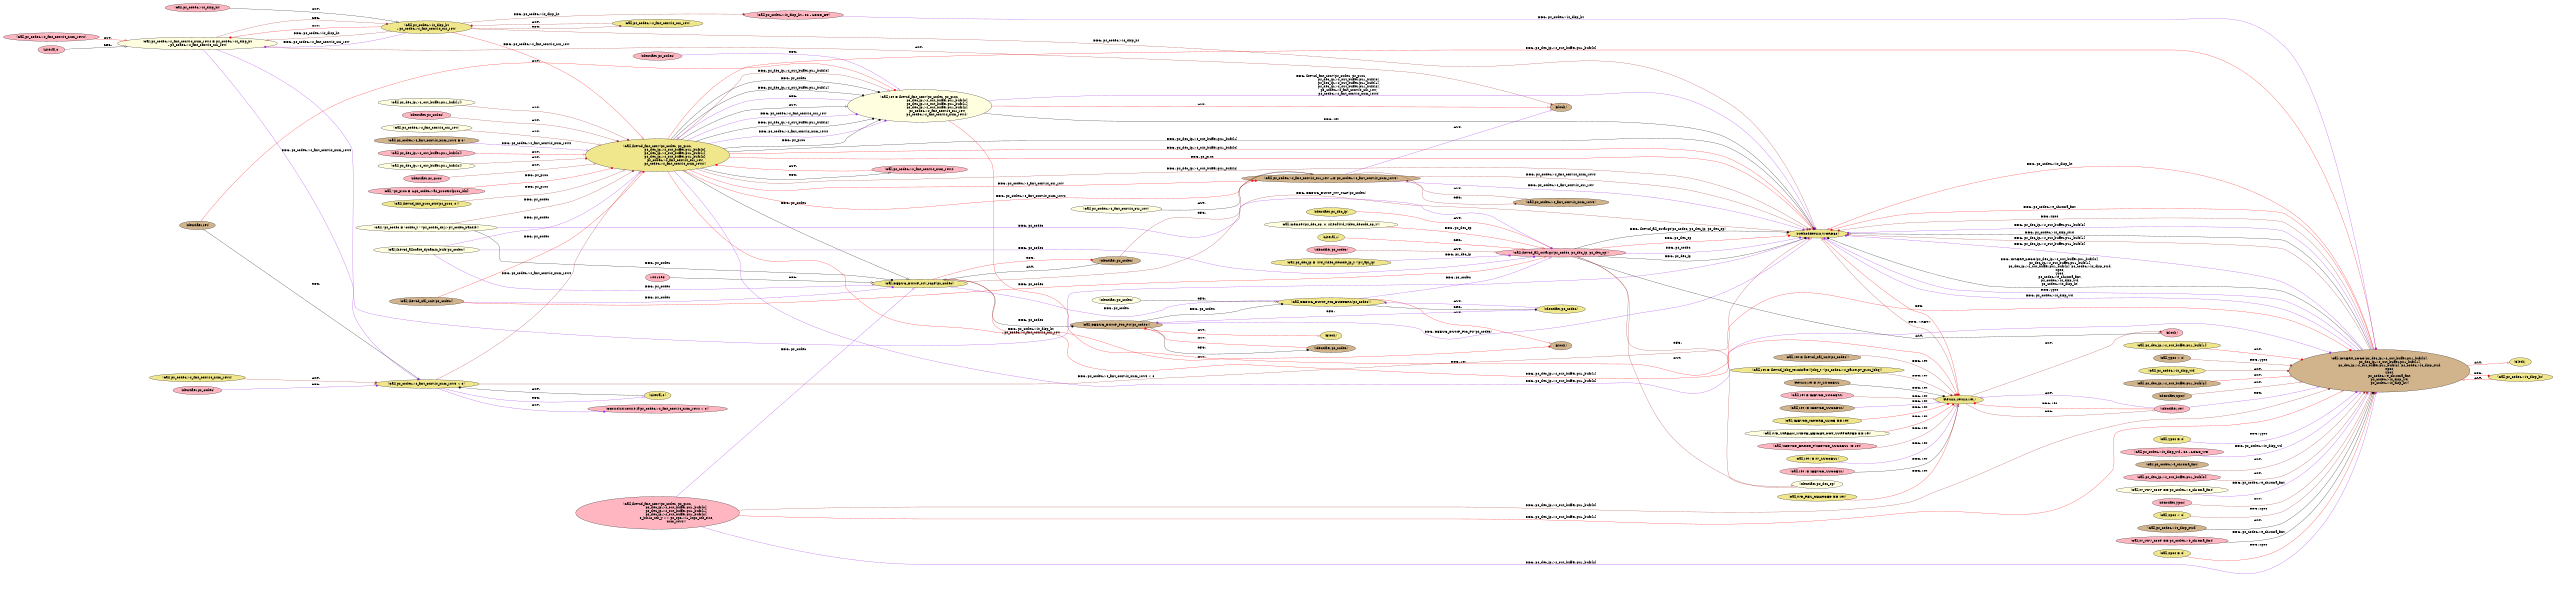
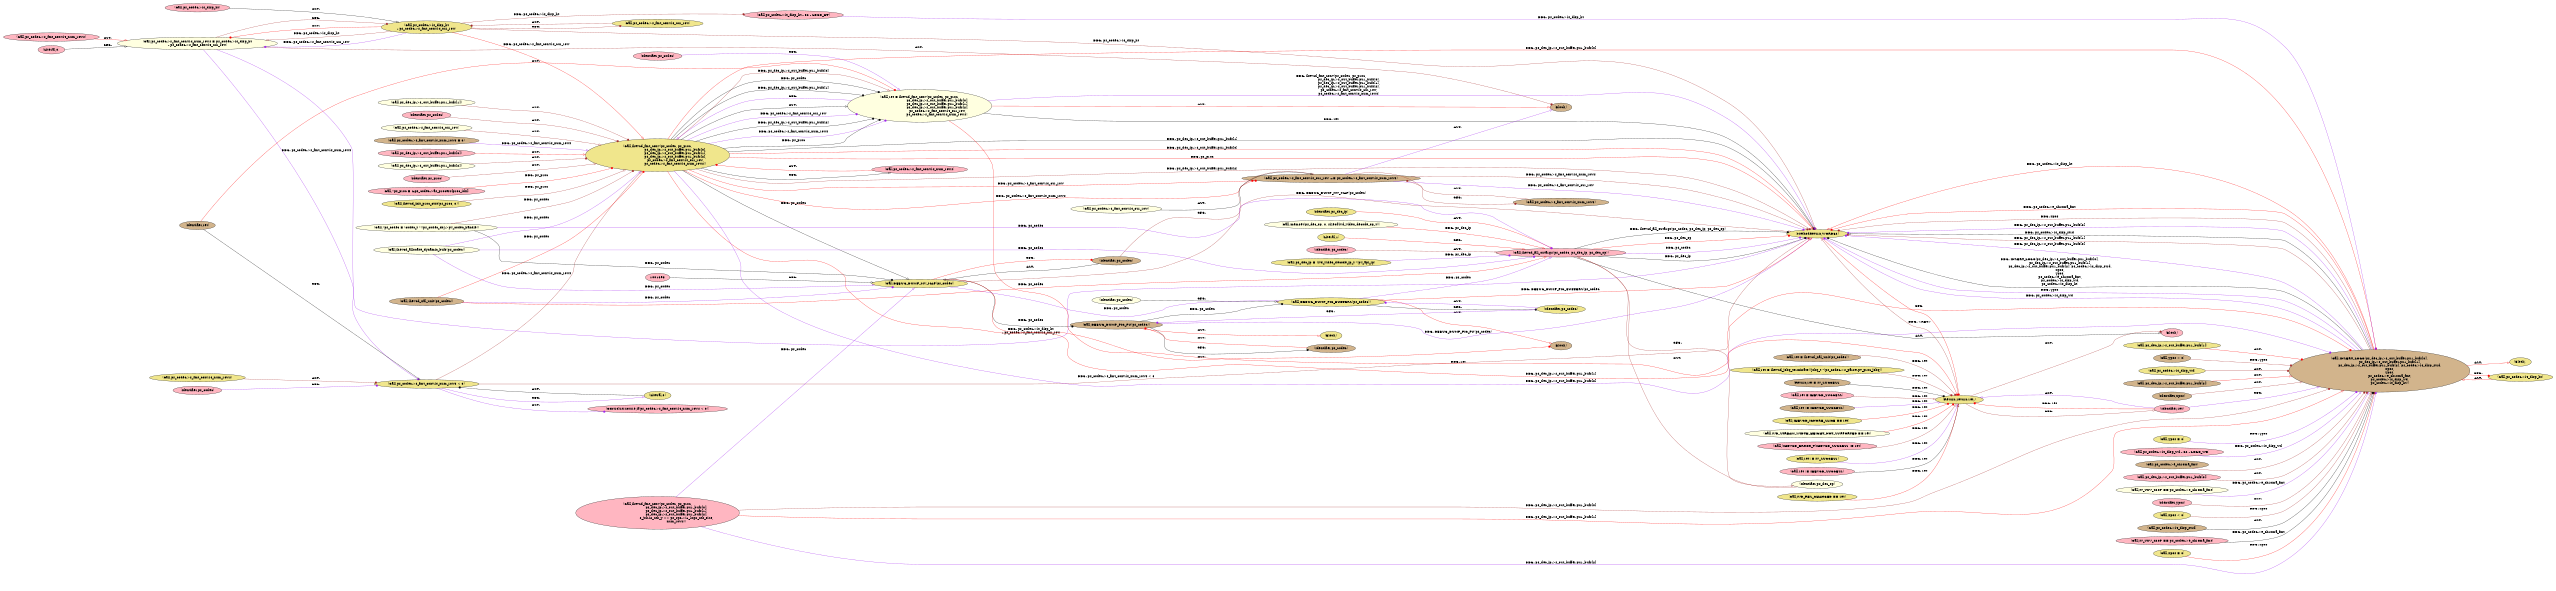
(1458, 228) -> (1458, 228)
none -> (1601, 292)
